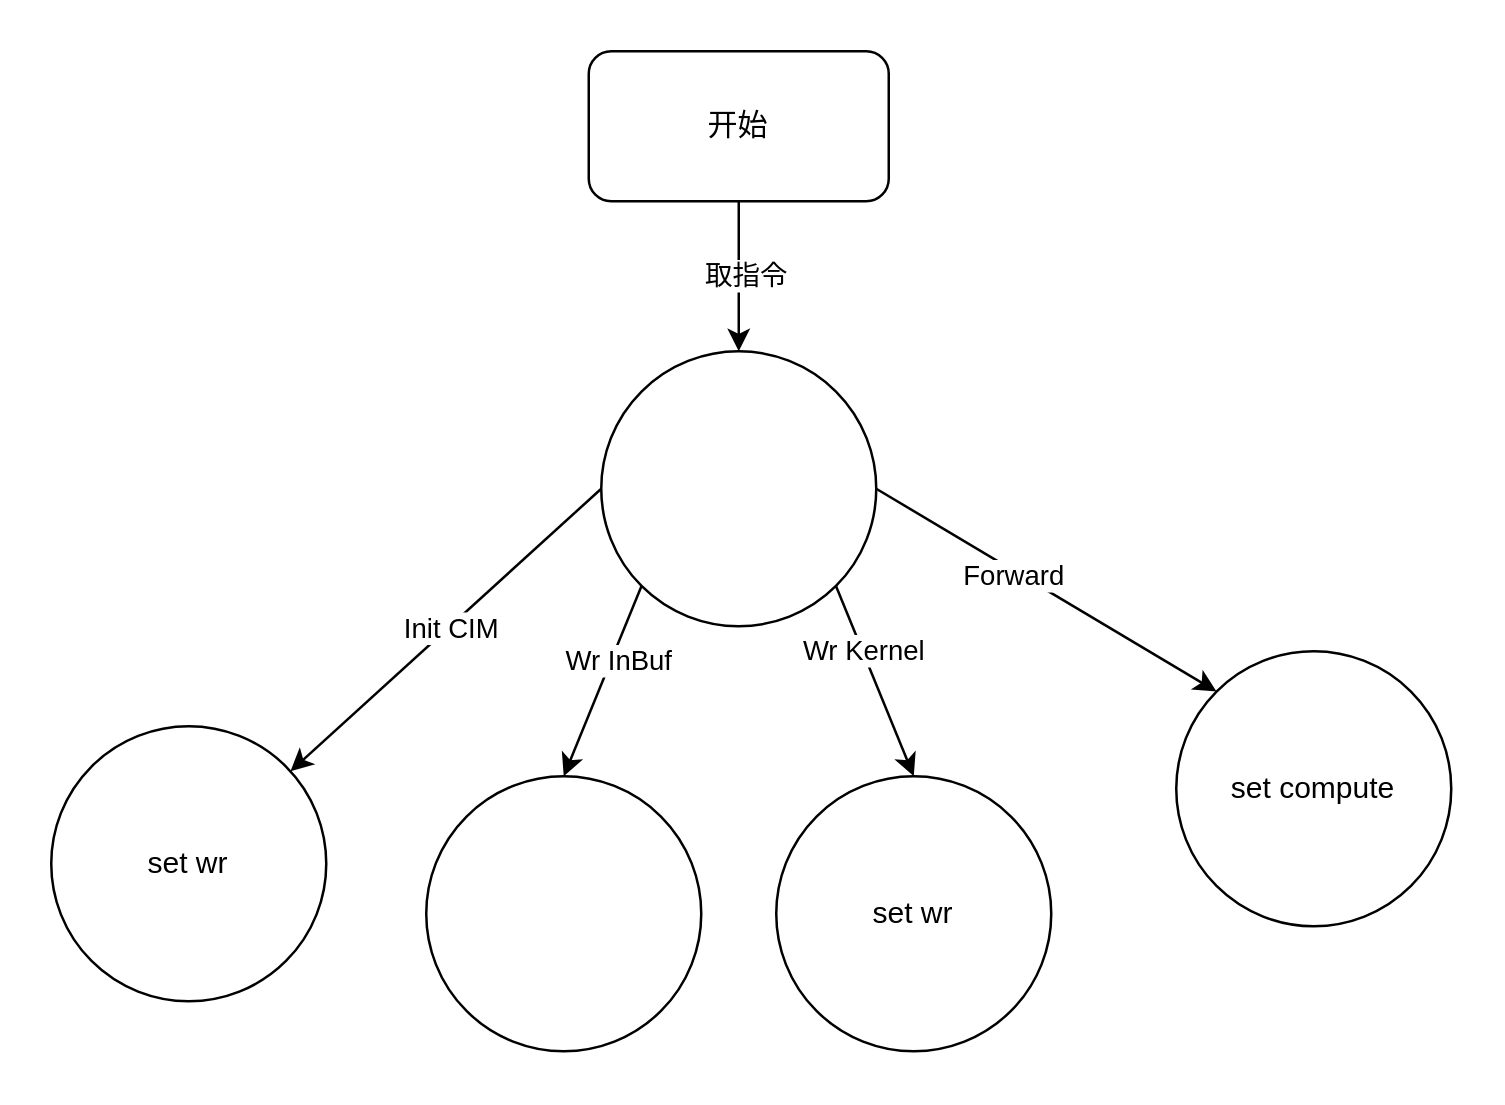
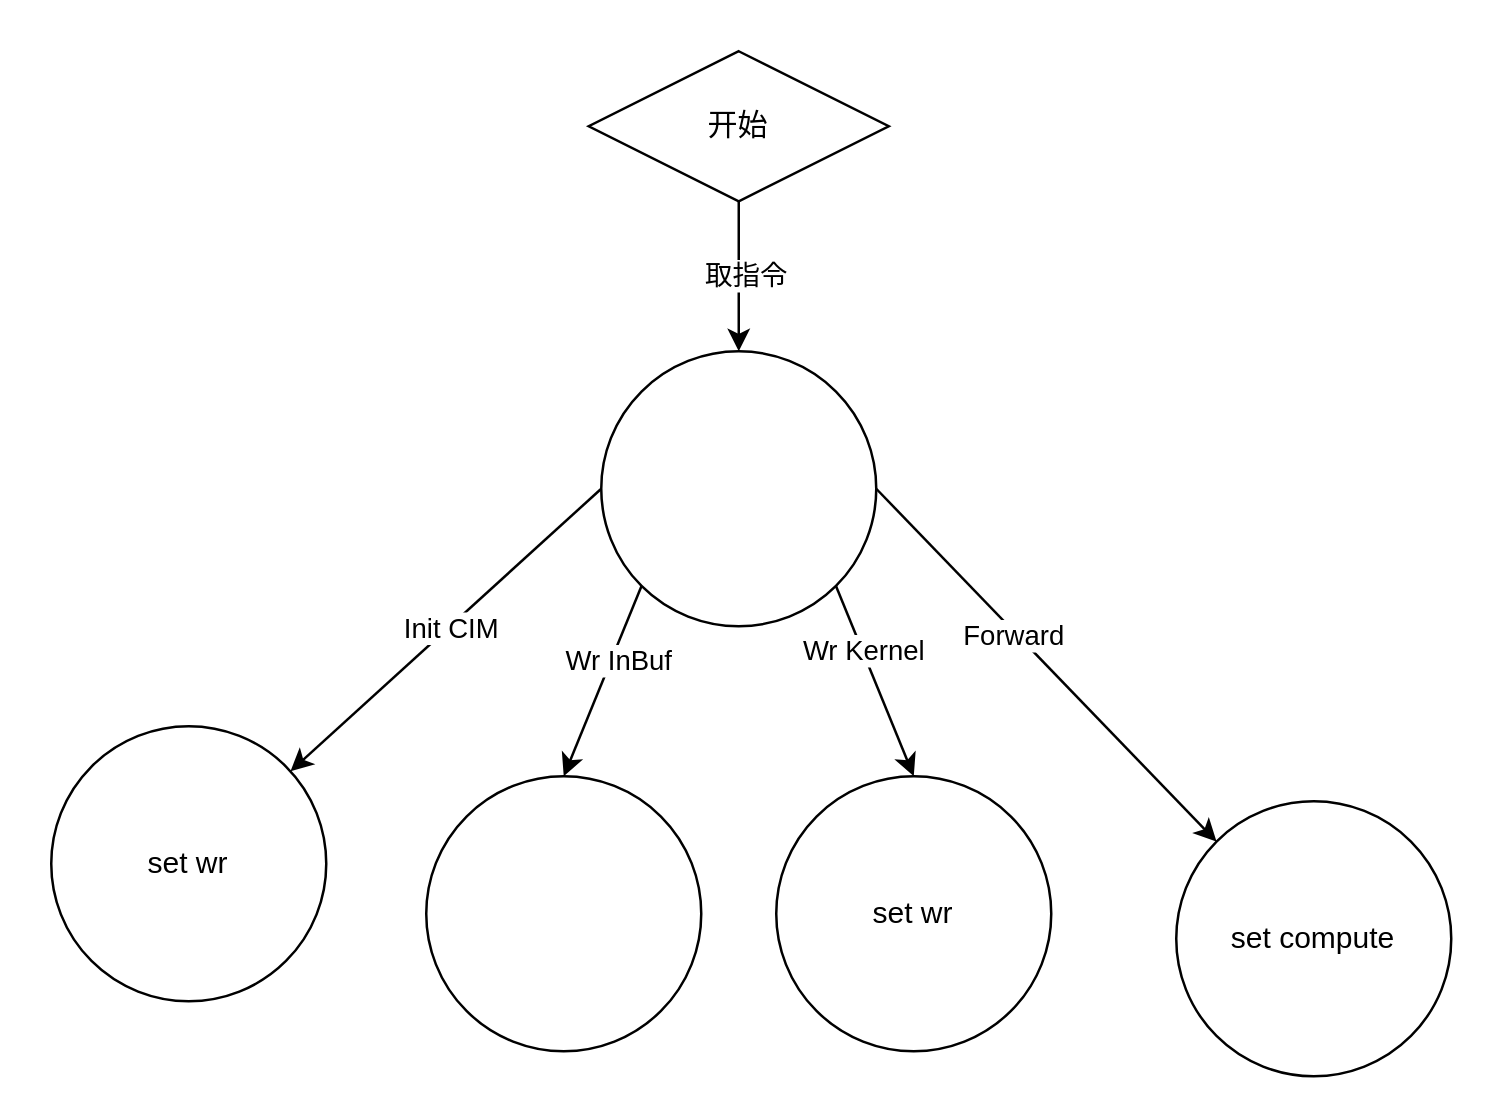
(739, 126) -> (739, 126)
(1314, 789) -> (1314, 939)
